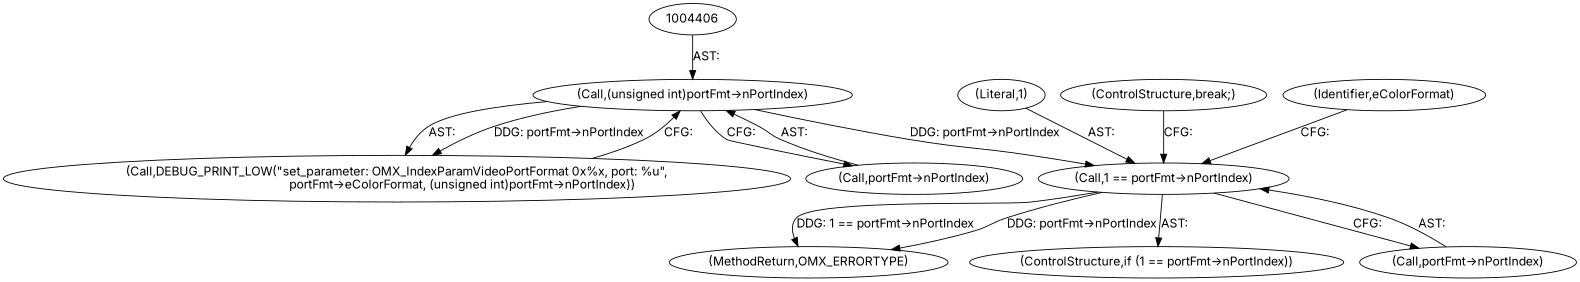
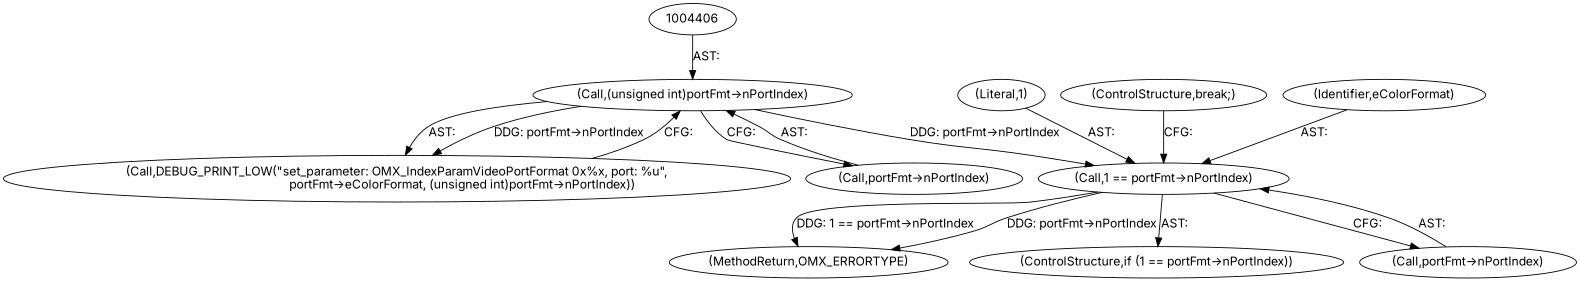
(1317, 133) -> (1316, 133)
